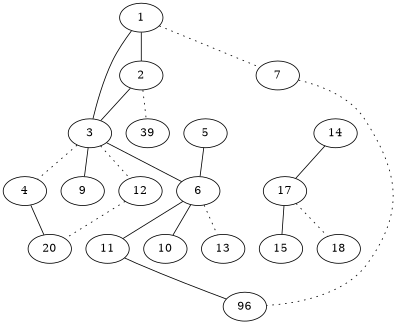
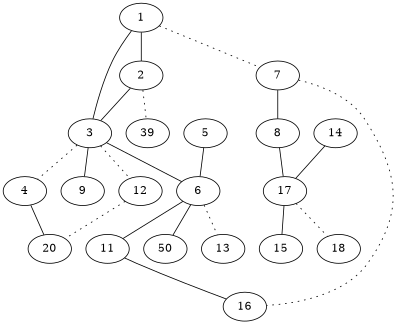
none -> (278, 133)
(165, 249) -> (165, 249)
(245, 307) -> (245, 307)
